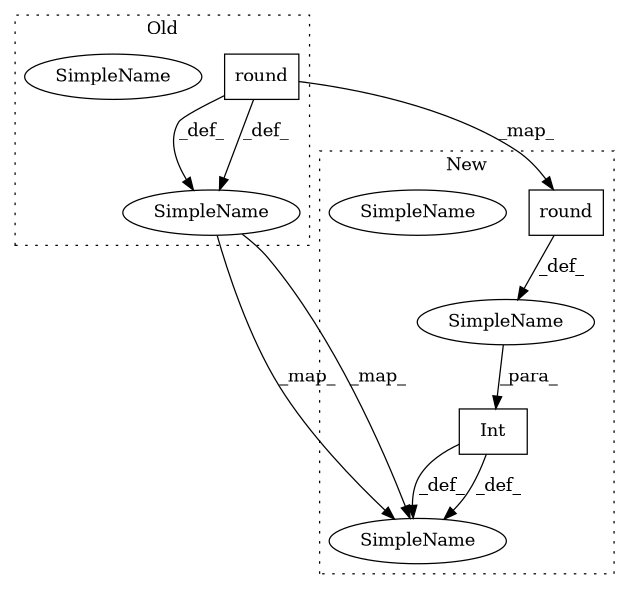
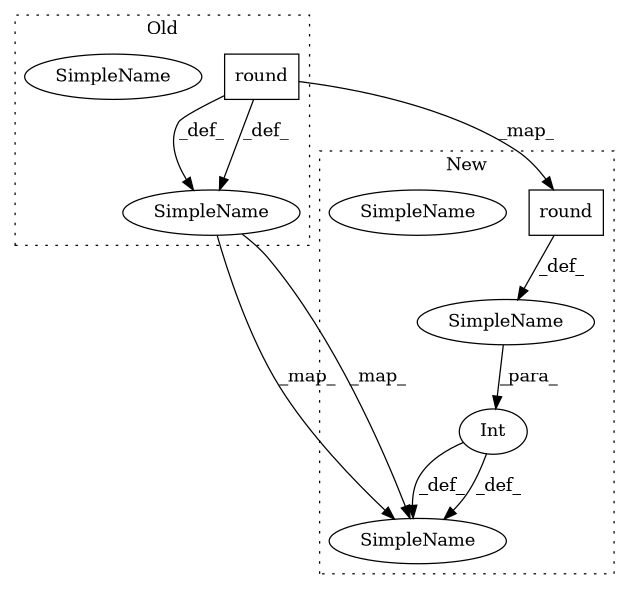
(493, 432) -> (493, 432)
